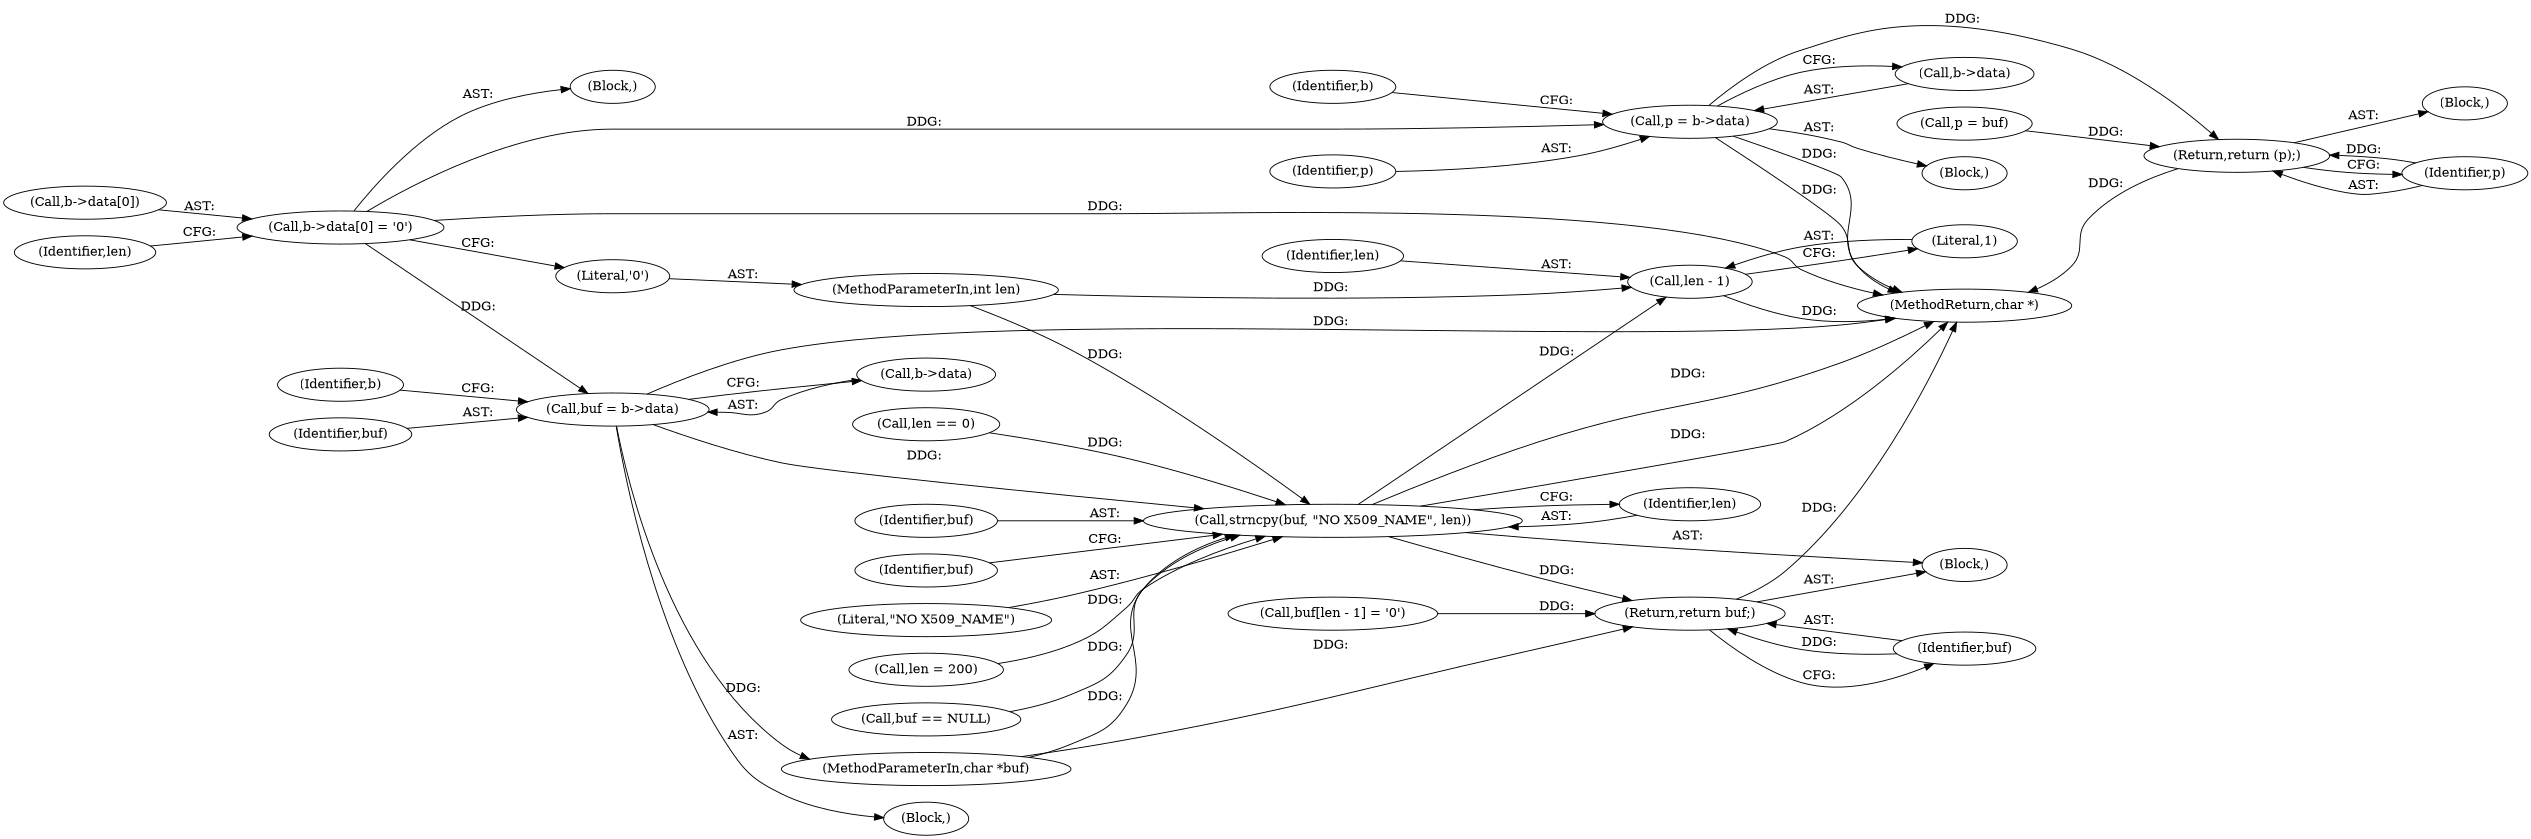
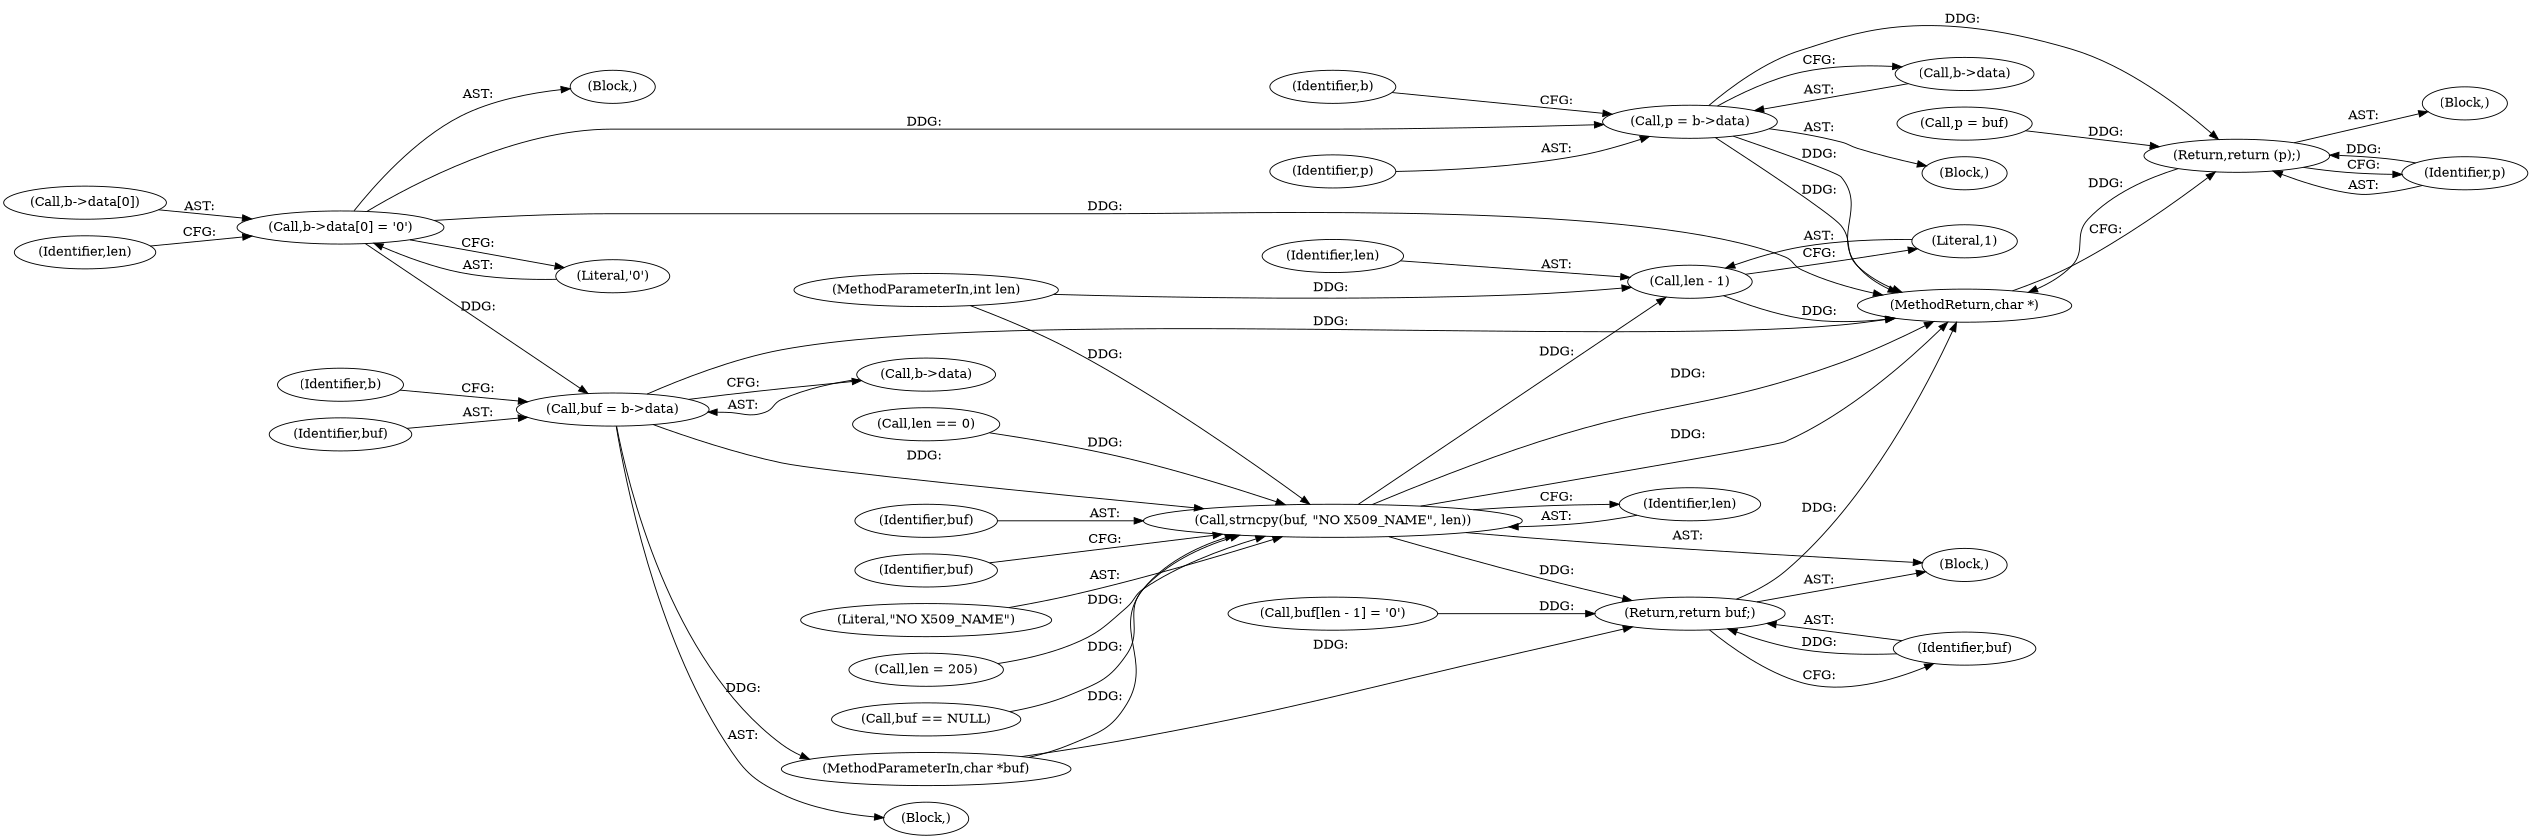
none -> (2114, 242)
(730, 281) -> (468, 274)
(926, 670) -> (926, 670)
